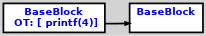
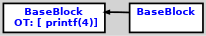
(115, 24) -> (120, 12)
